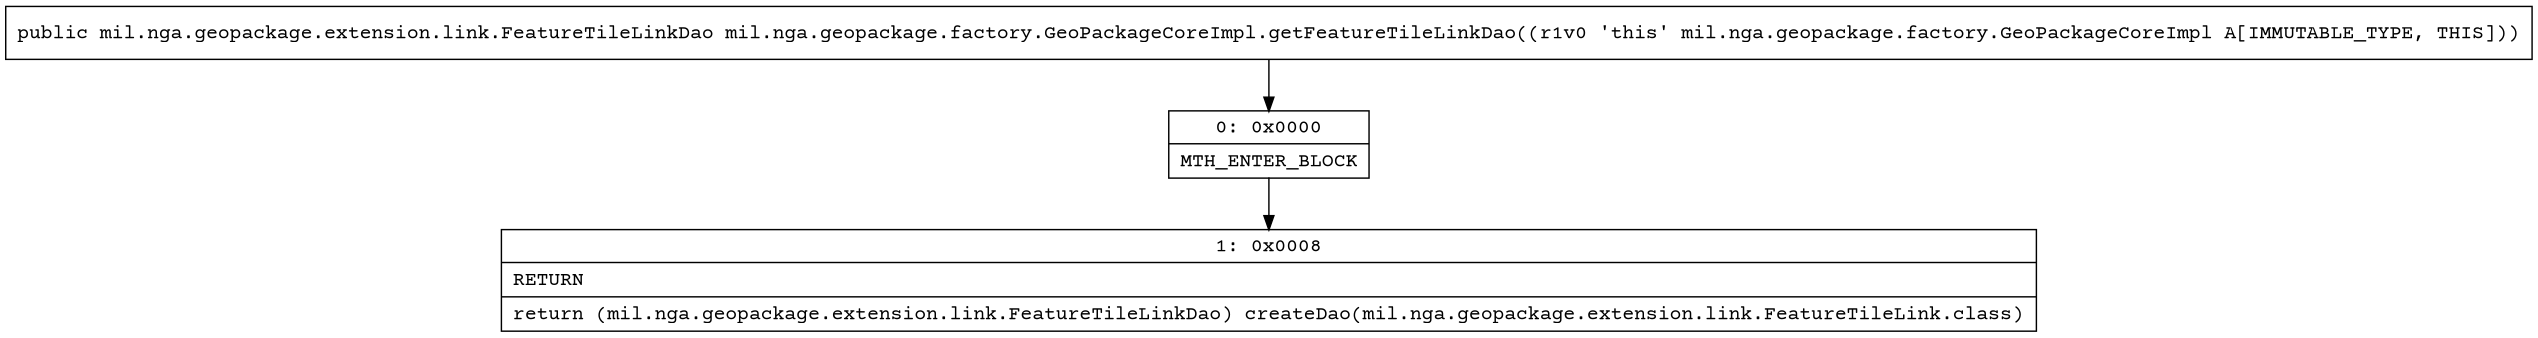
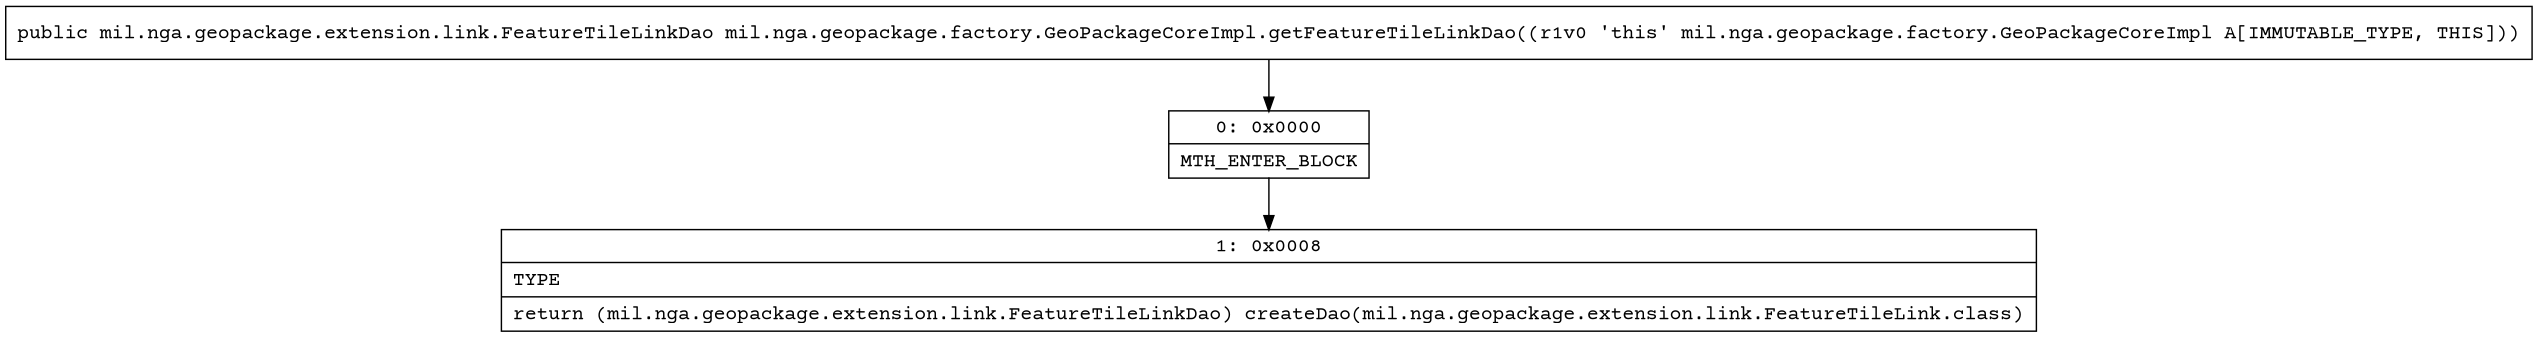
(549, 279) -> (537, 279)
